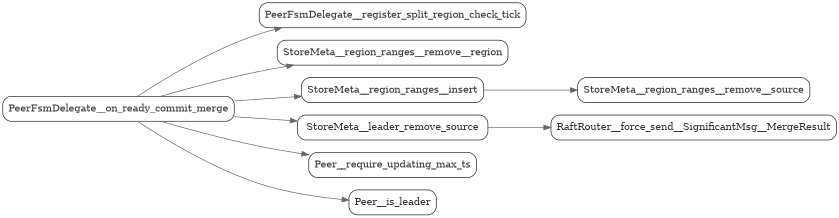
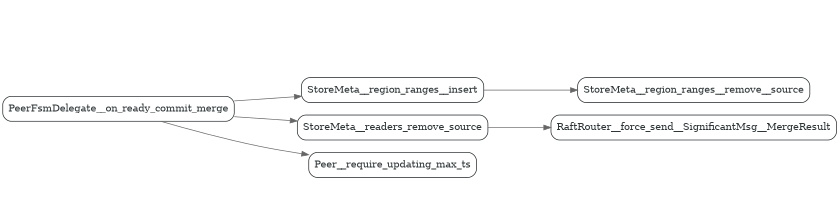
(393, 15) -> none
(393, 53) -> none
(393, 128) -> (393, 128)
(393, 202) -> none
